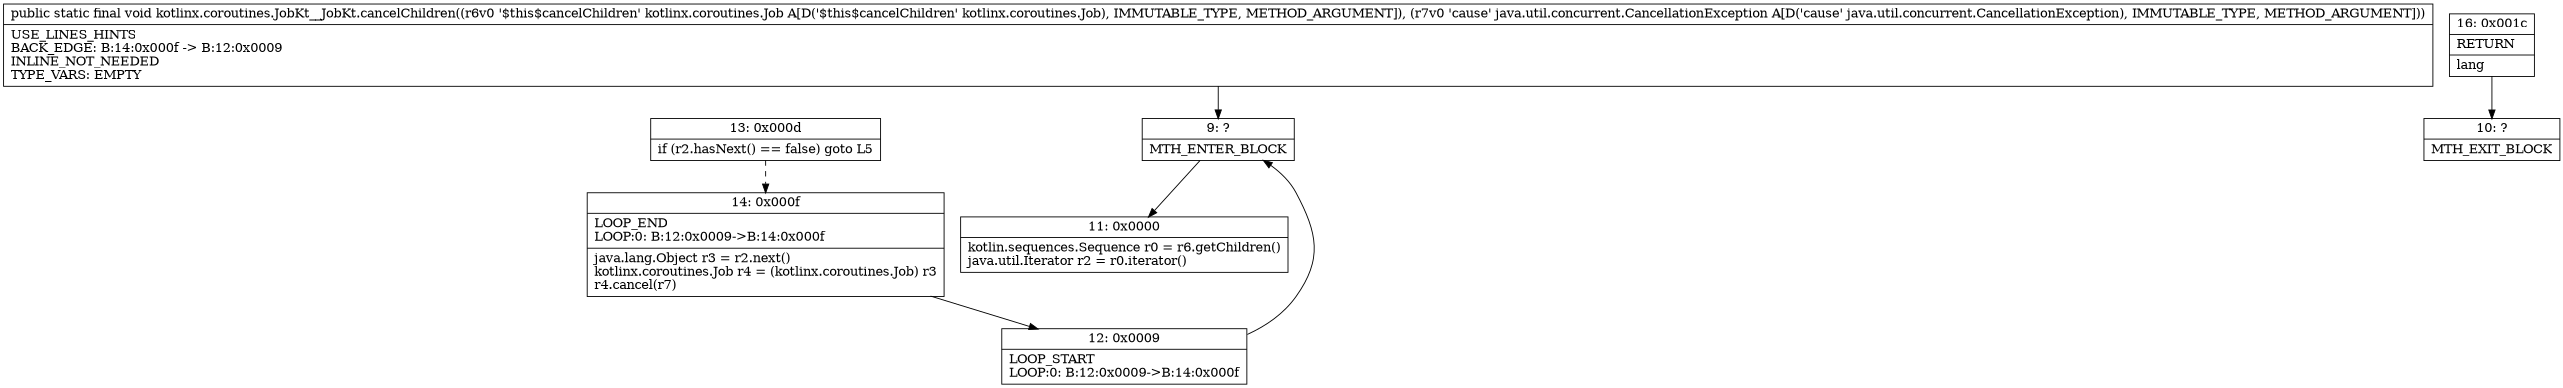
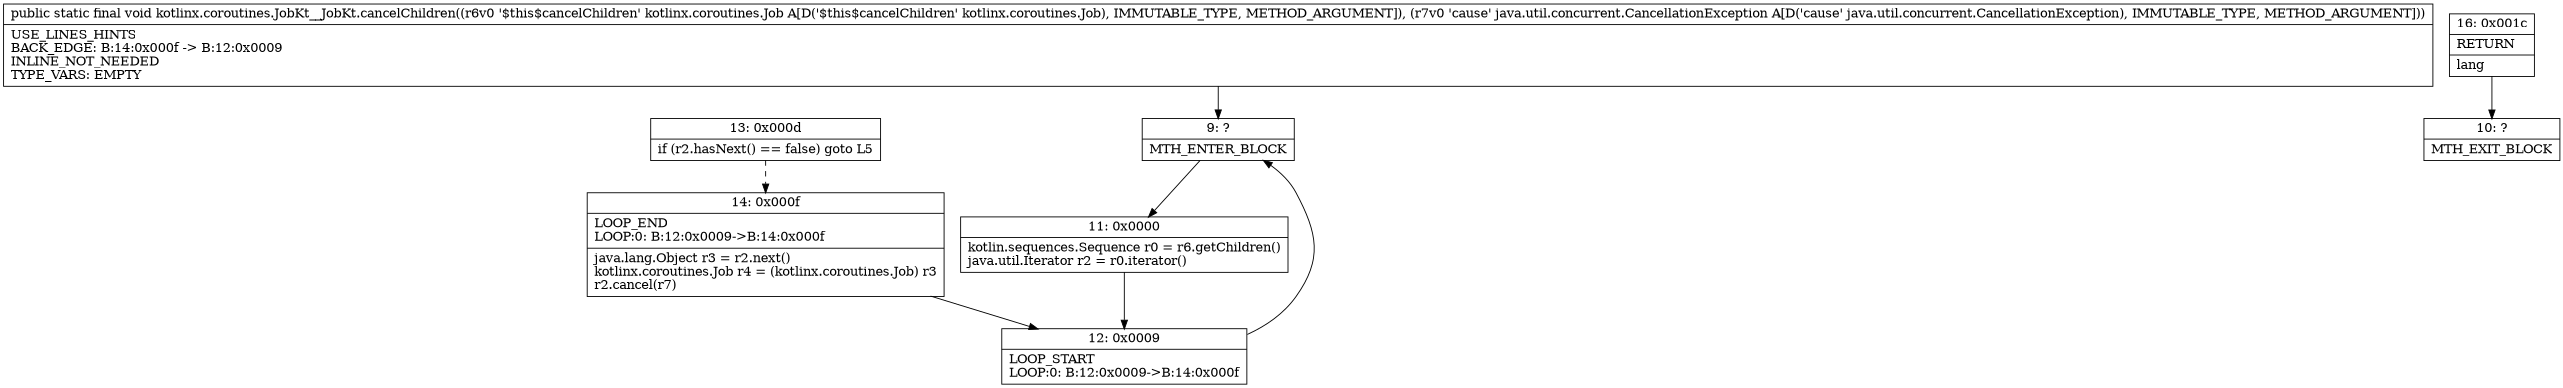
(636, 285) -> (636, 285)
none -> (1124, 296)
